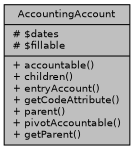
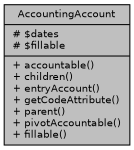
(47, 135) -> (40, 135)
